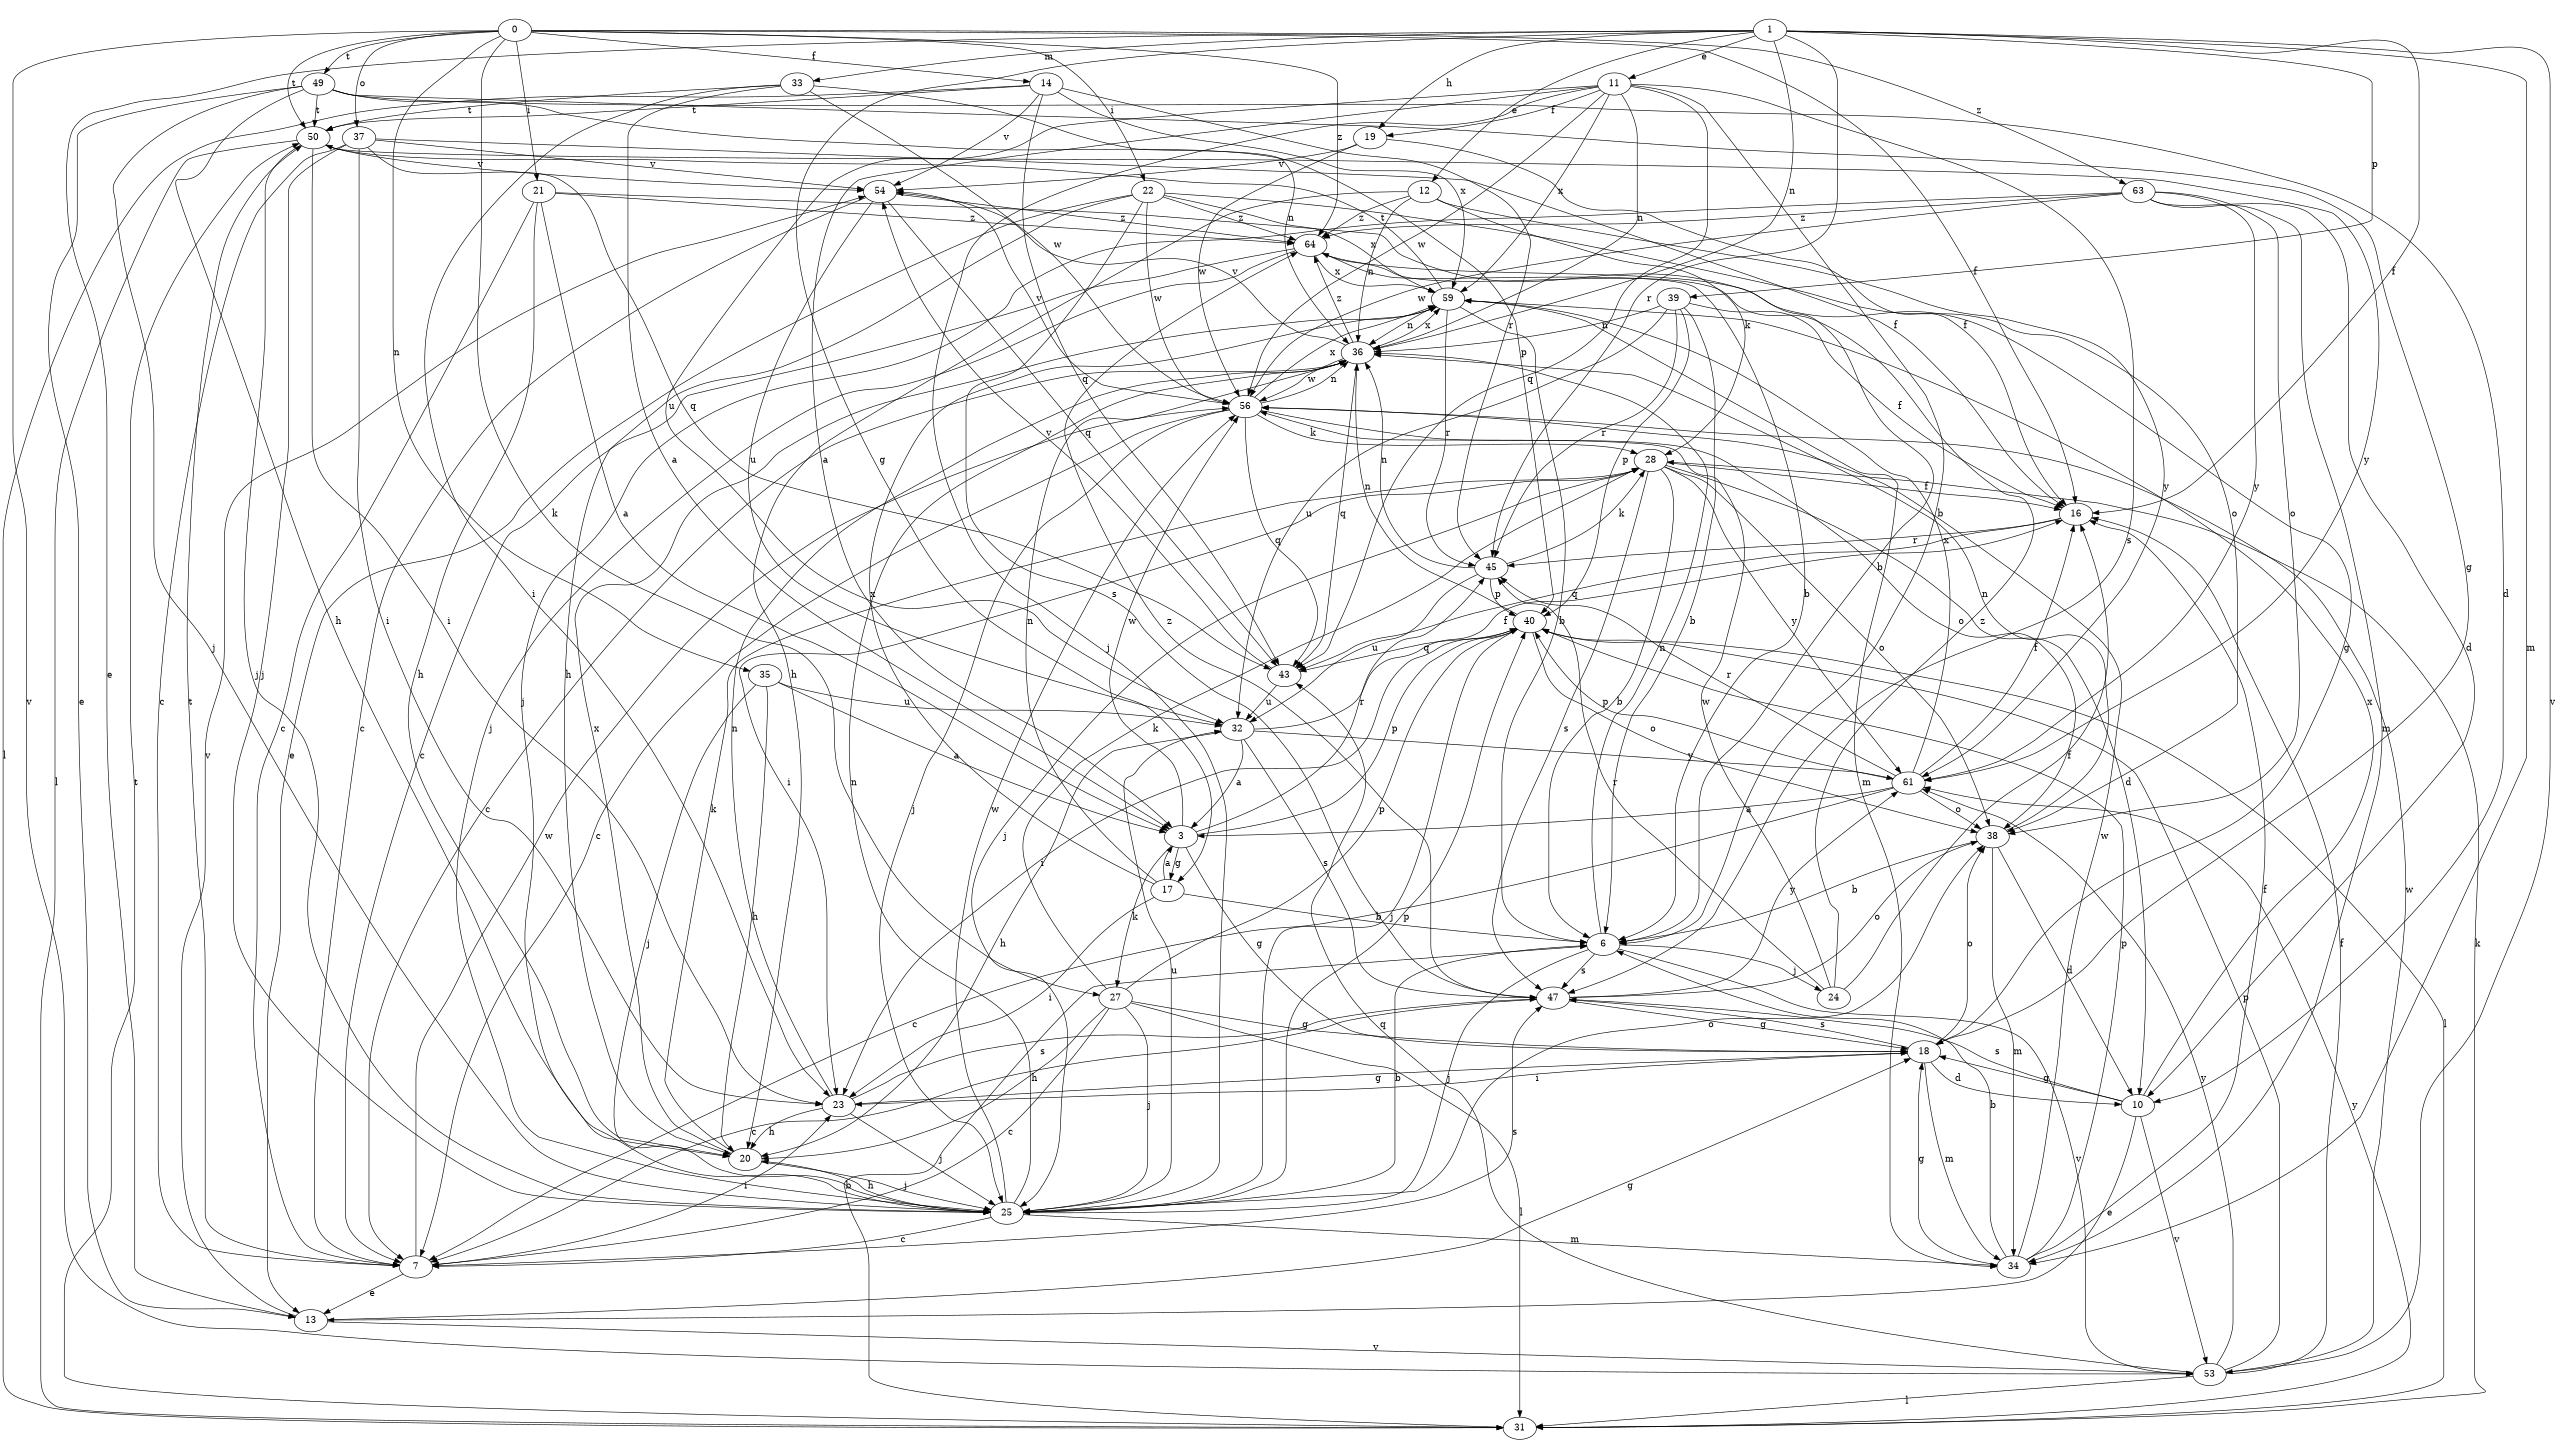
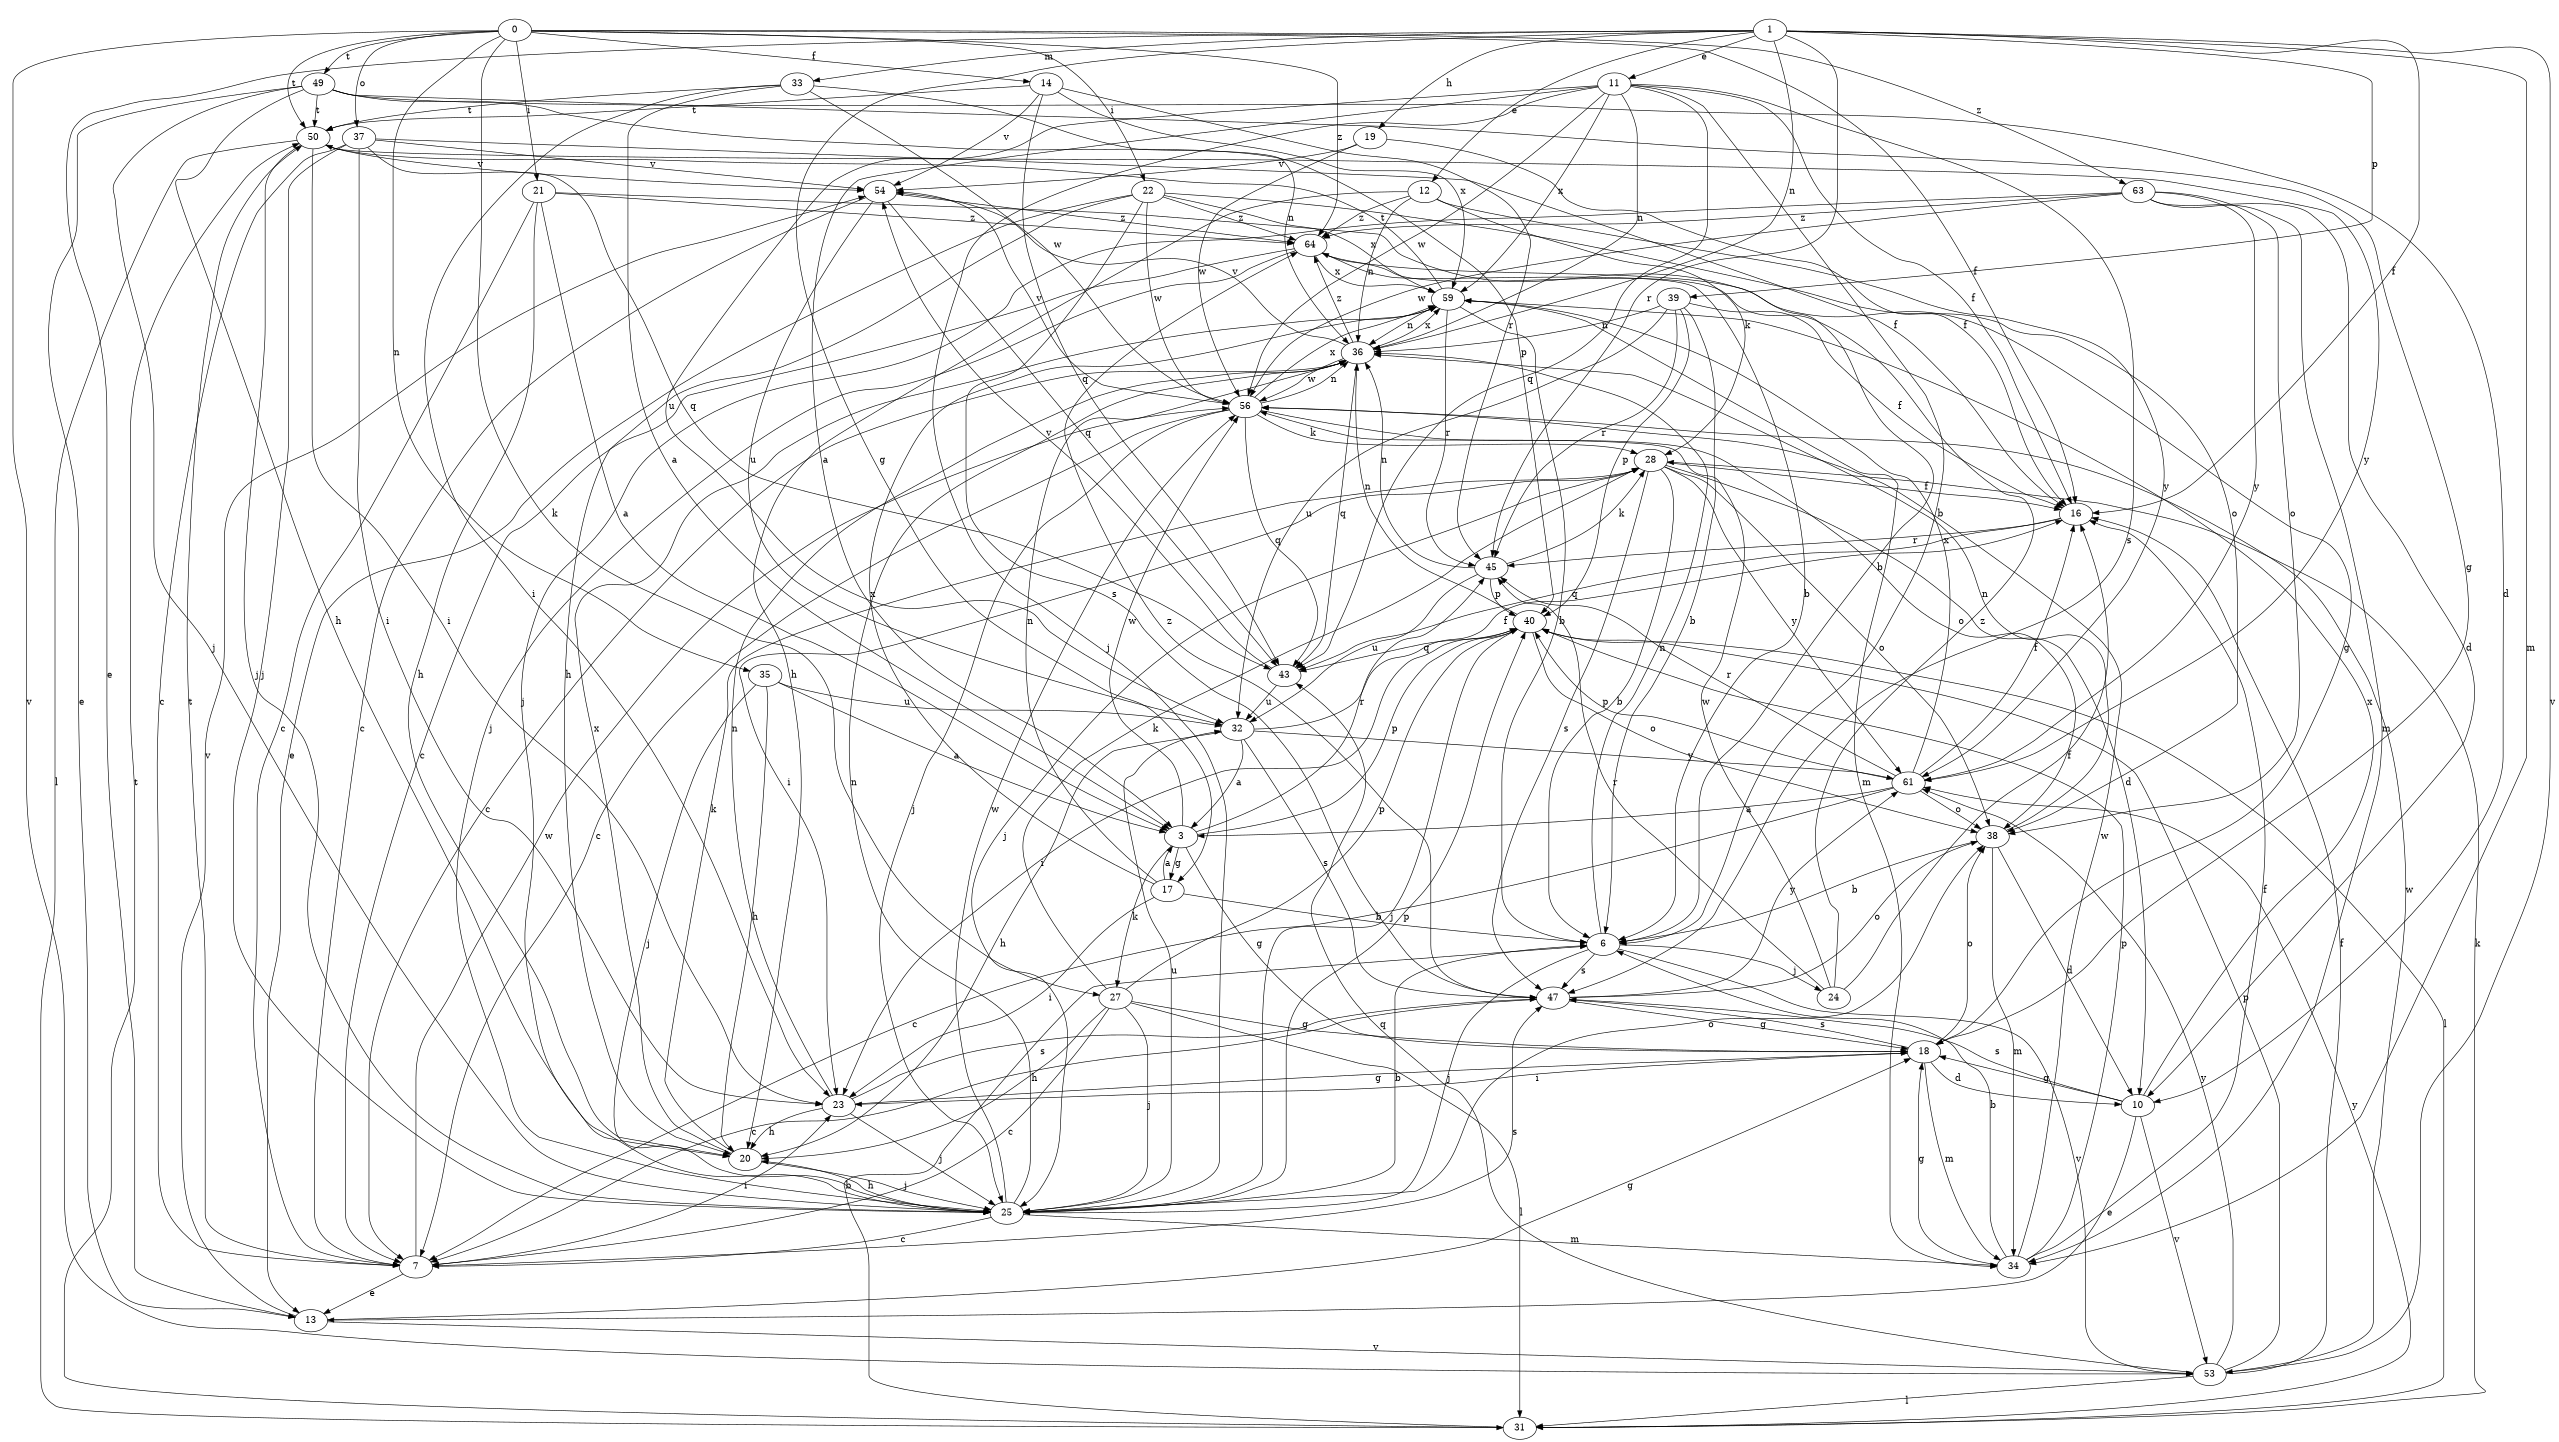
(1509, 118) -> (1881, 249)
(3, 1069) -> none
